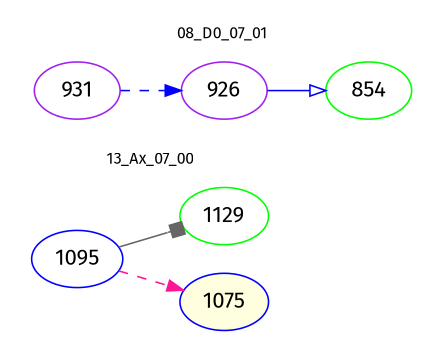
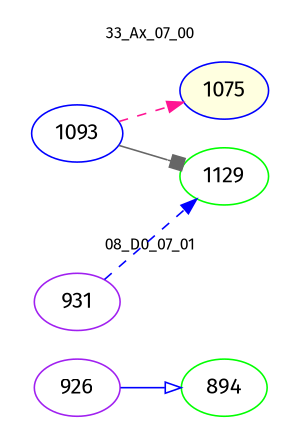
(143, 91) -> (144, 245)
(369, 91) -> (224, 388)
(150, 160) -> (150, 34)
(77, 259) -> (77, 133)
